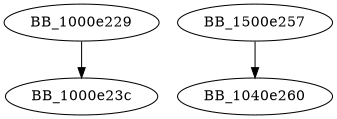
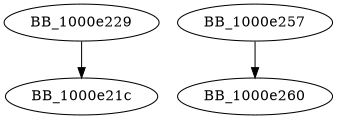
(255, 23) -> (255, 23)
(82, 96) -> (82, 96)
(255, 96) -> (255, 96)
